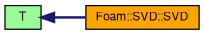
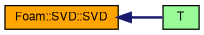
(70, 17) -> (147, 17)
